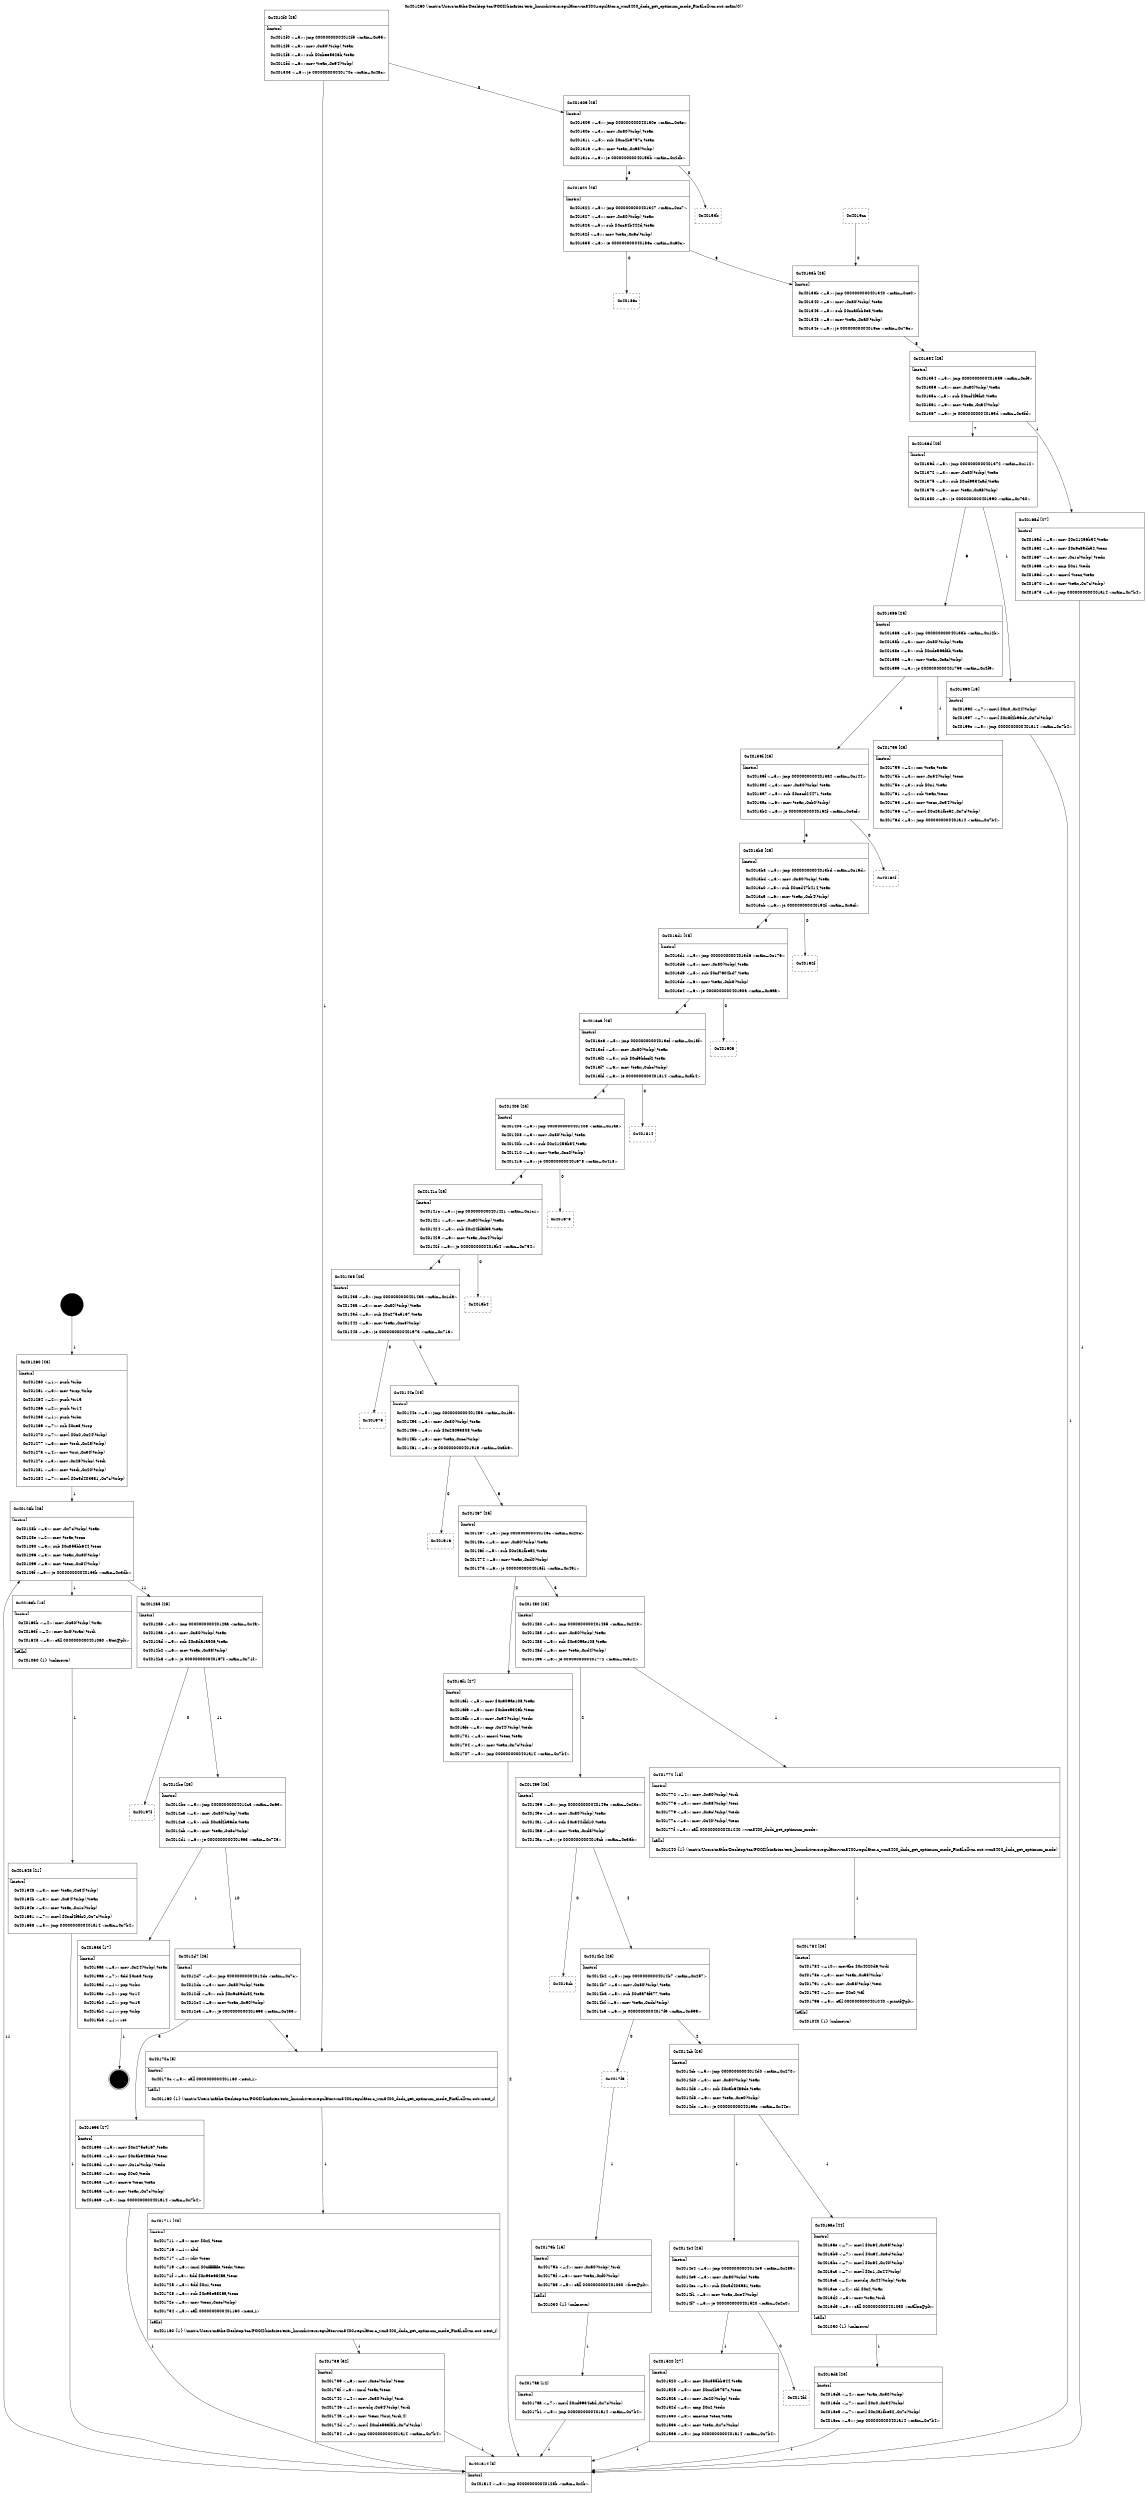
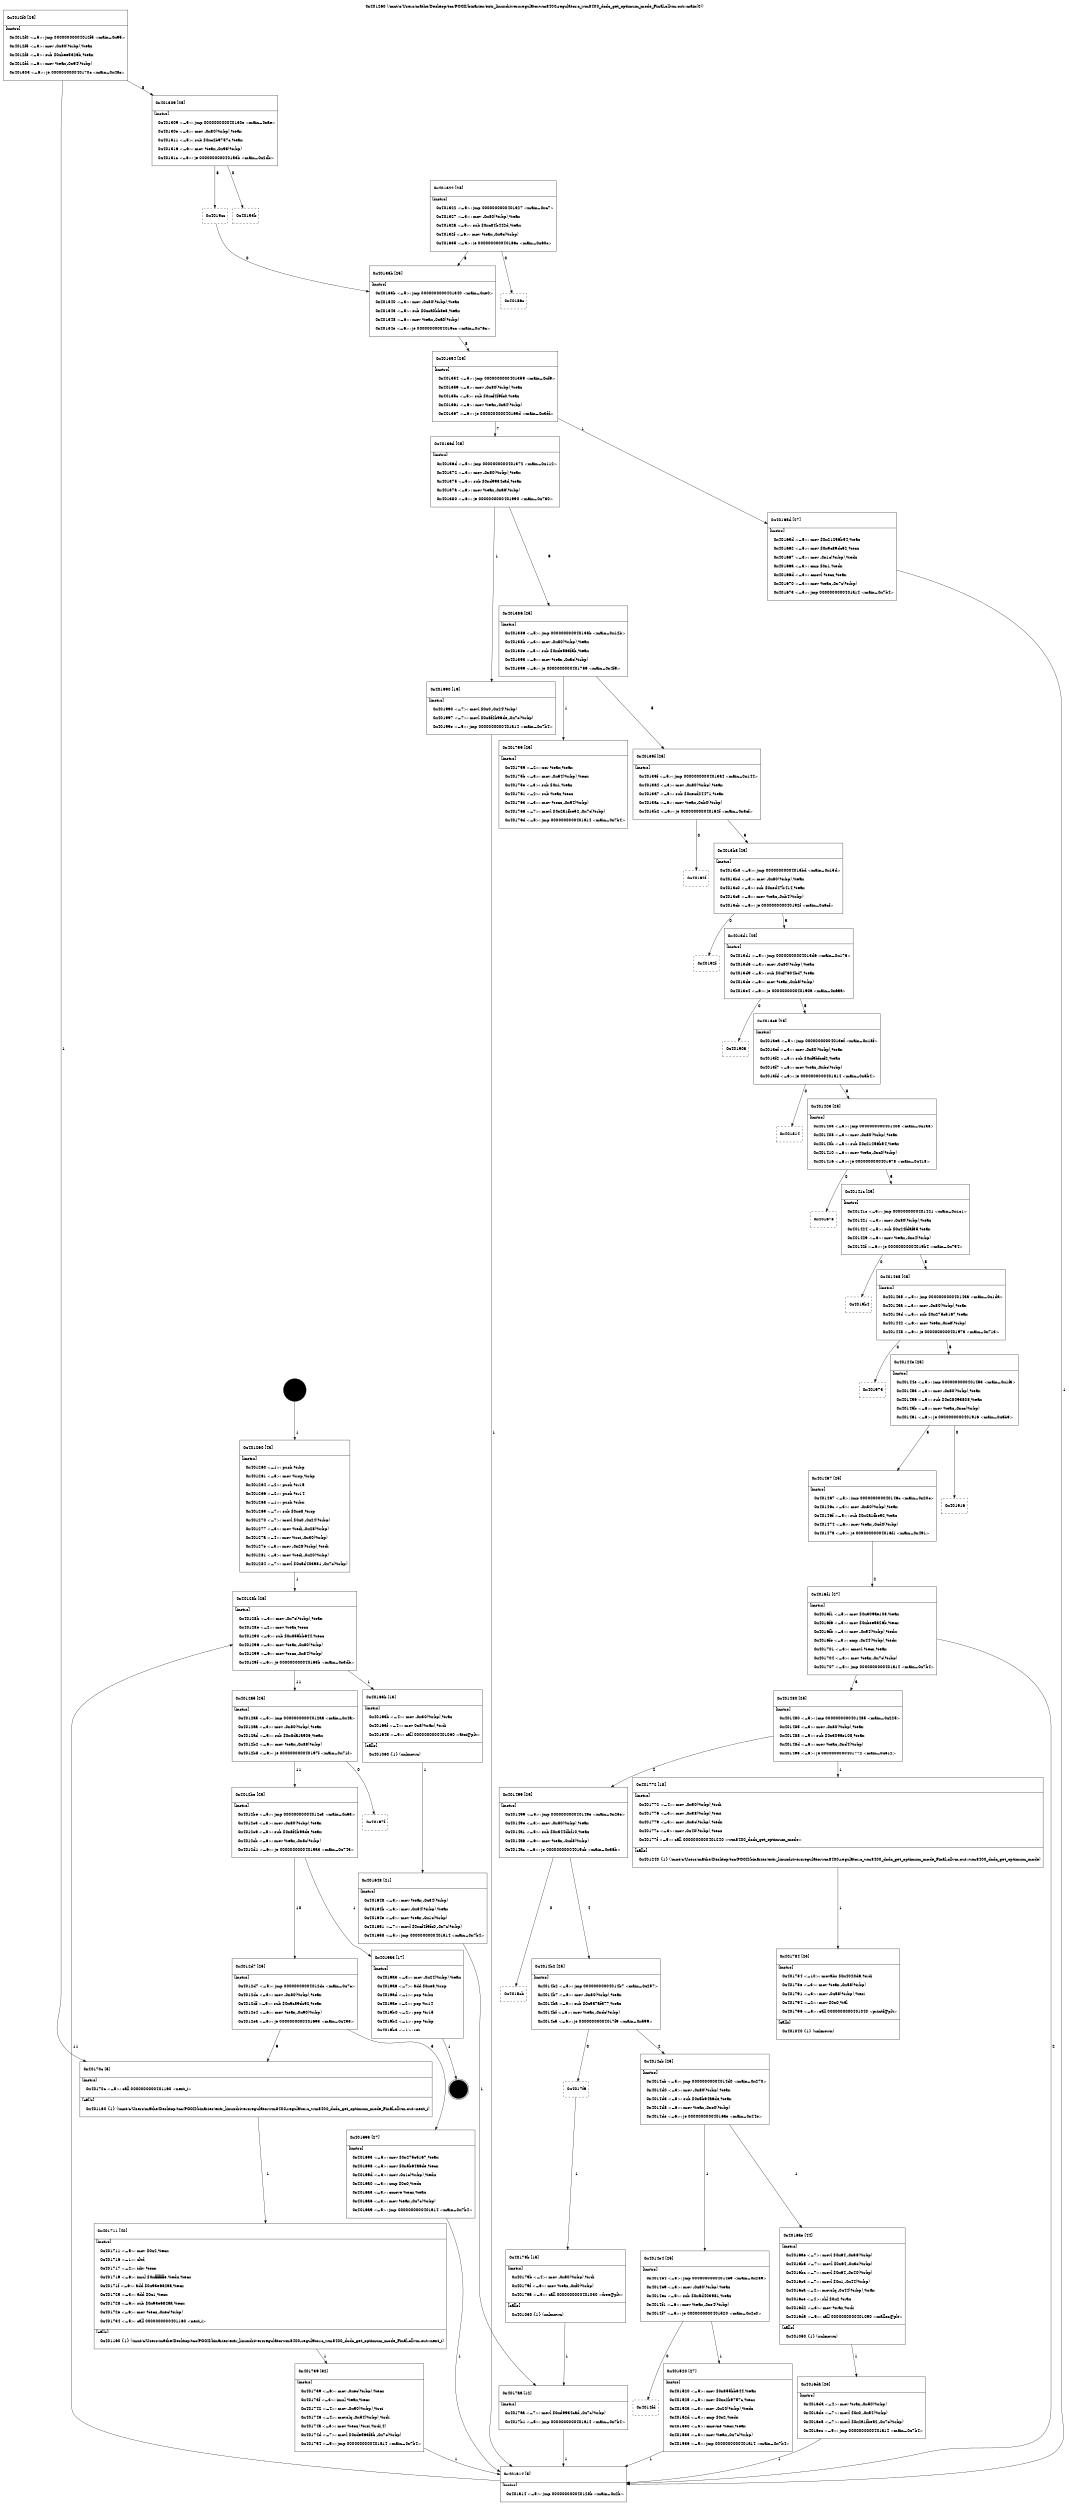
(627, 172) -> (215, 186)
(551, 1585) -> (854, 1681)
(70, 2373) -> (479, 2171)
